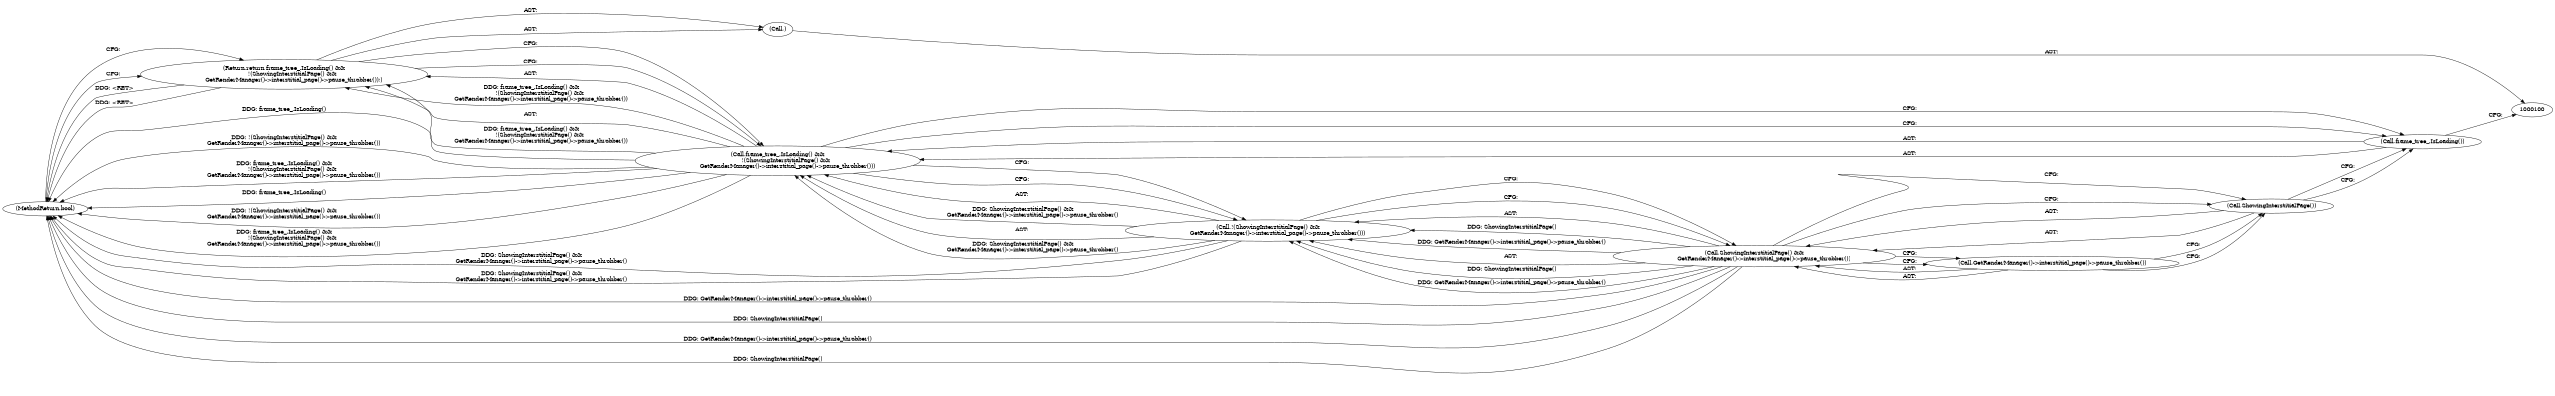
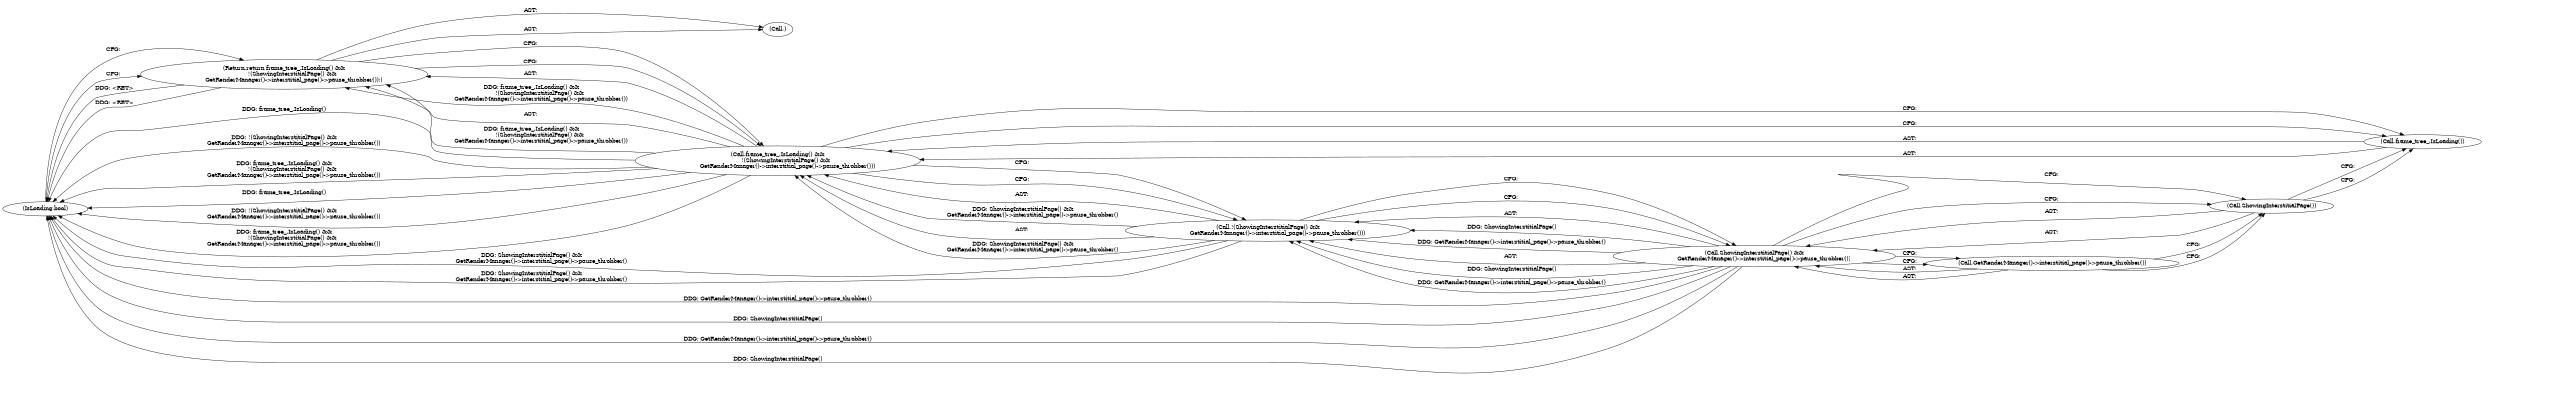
(2532, 110) -> none
(45, 209) -> (45, 209)
